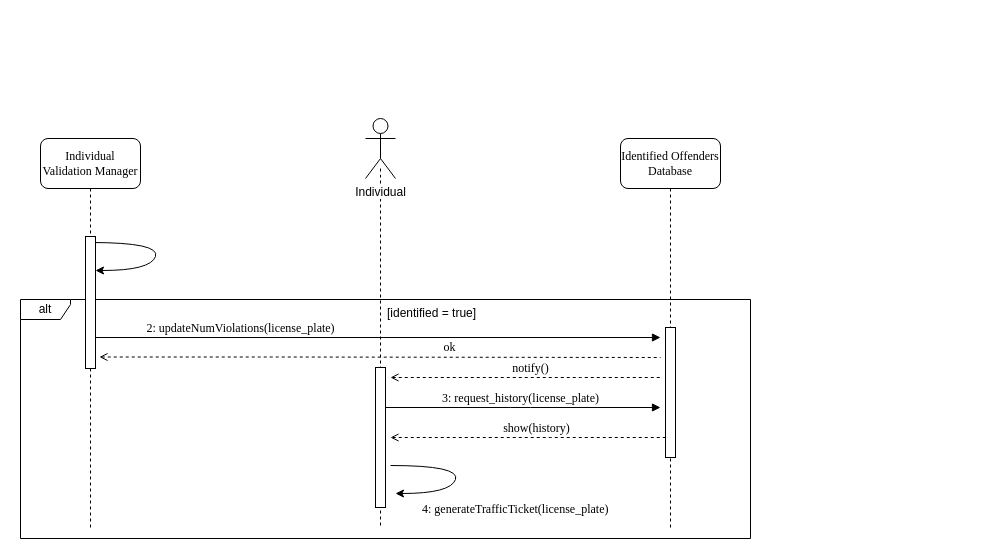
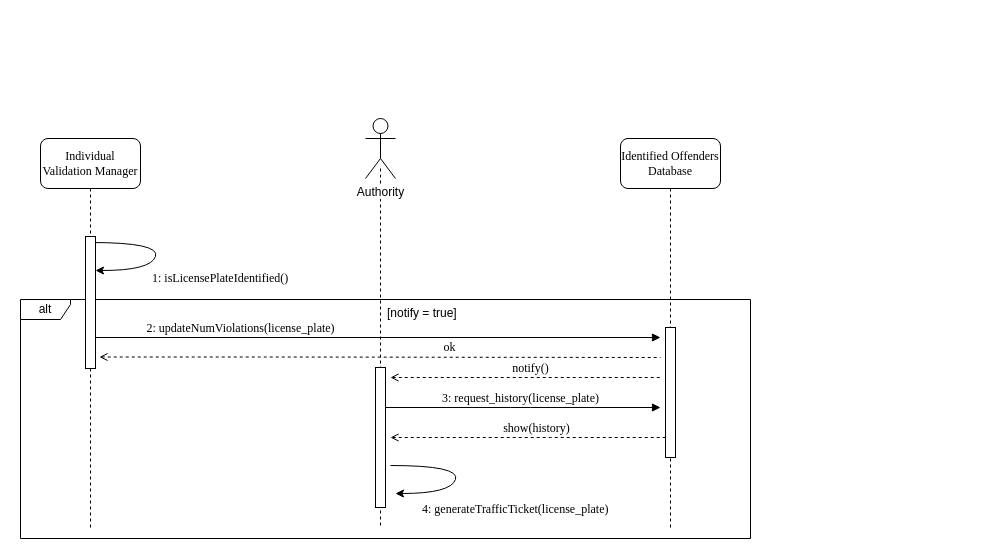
(381, 193) -> (381, 193)
none -> (241, 279)
(444, 314) -> (433, 314)
